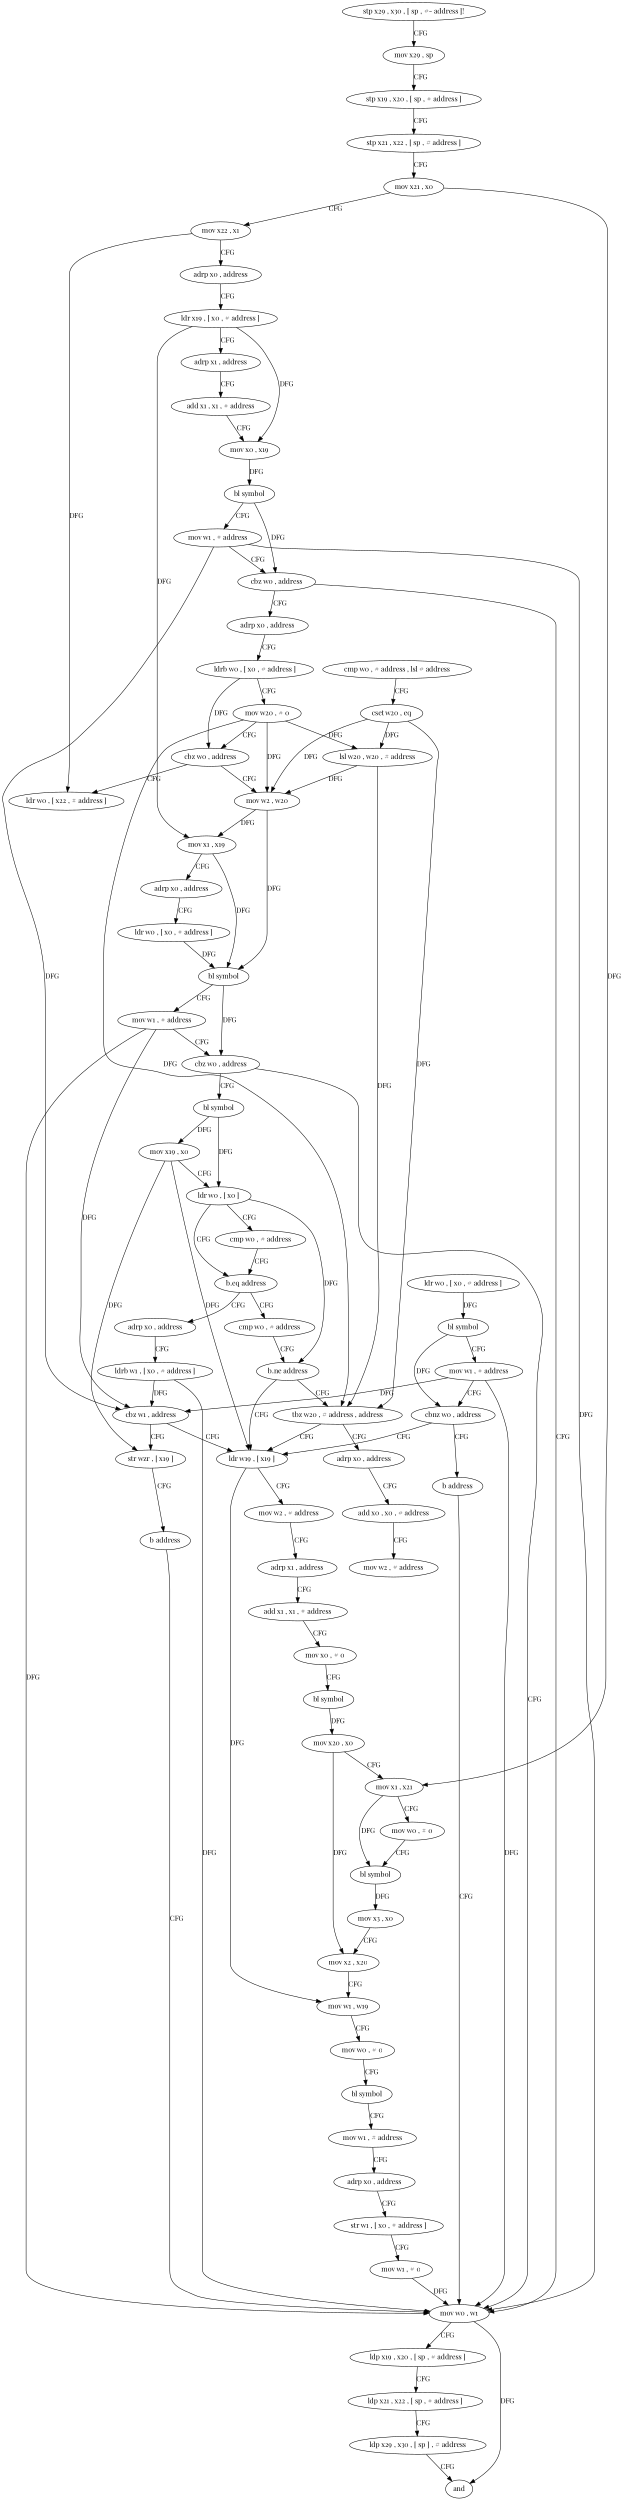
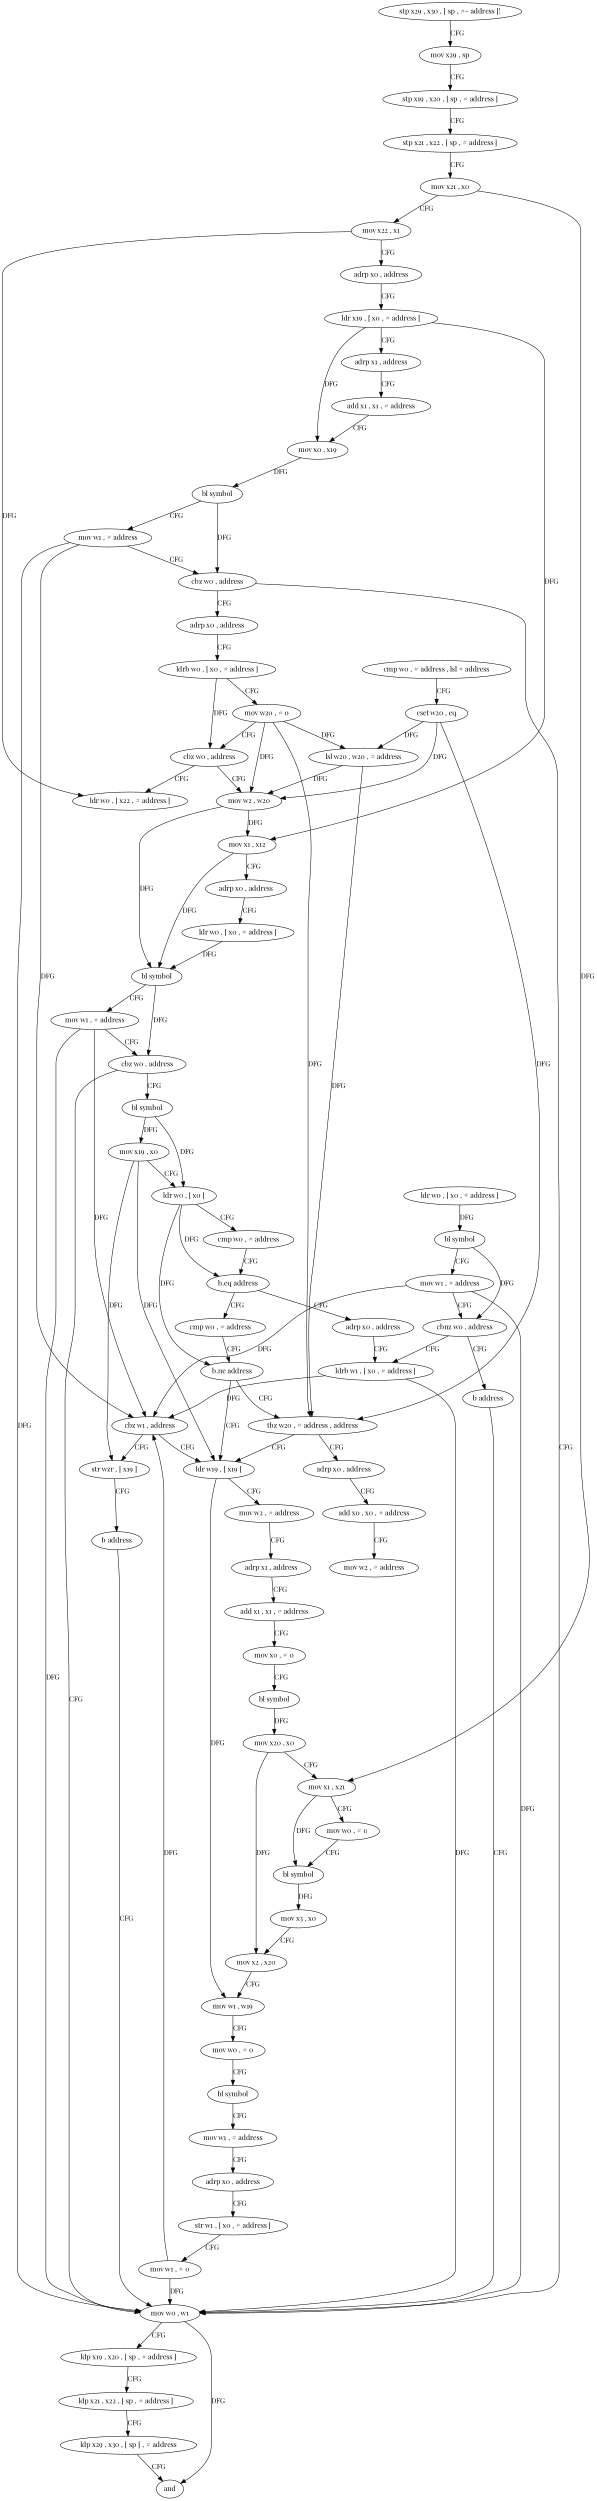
(207, 845) -> (247, 845)
(204, 1240) -> (192, 1240)
(360, 1442) -> (423, 1348)
none -> (164, 1850)
